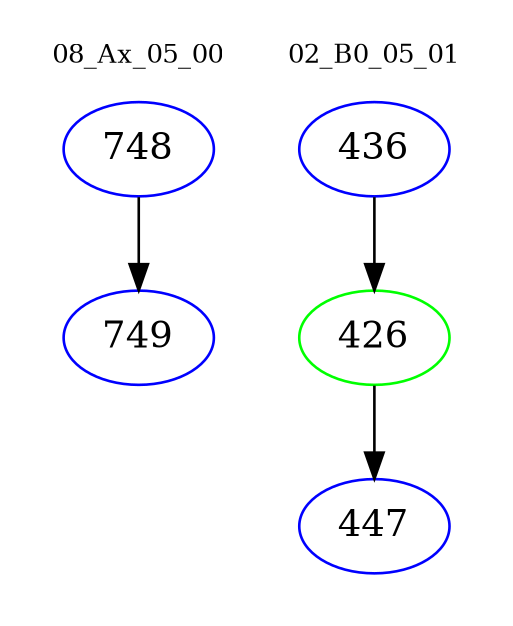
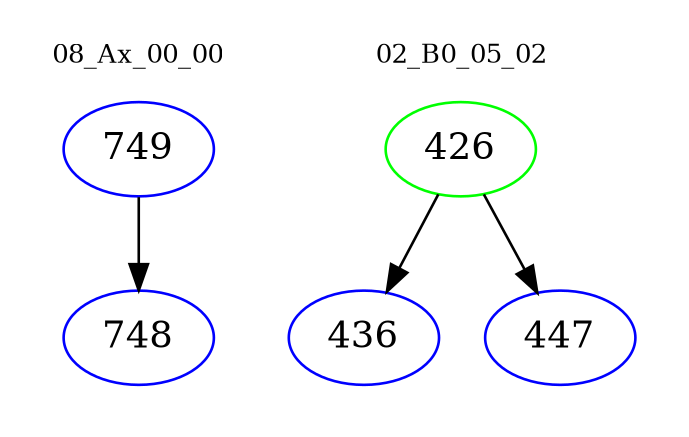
(139, 56) -> (139, 56)
(374, 56) -> (462, 56)
(139, 231) -> (139, 231)
(374, 231) -> (419, 231)
